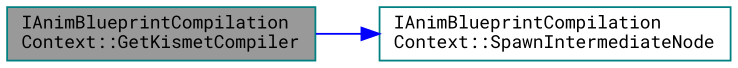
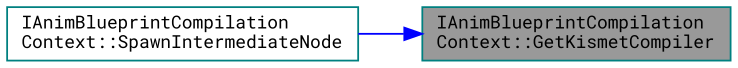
(339, 34) -> (381, 34)
